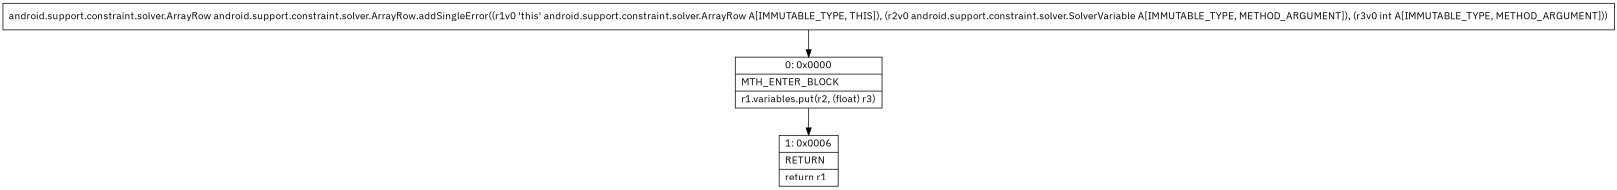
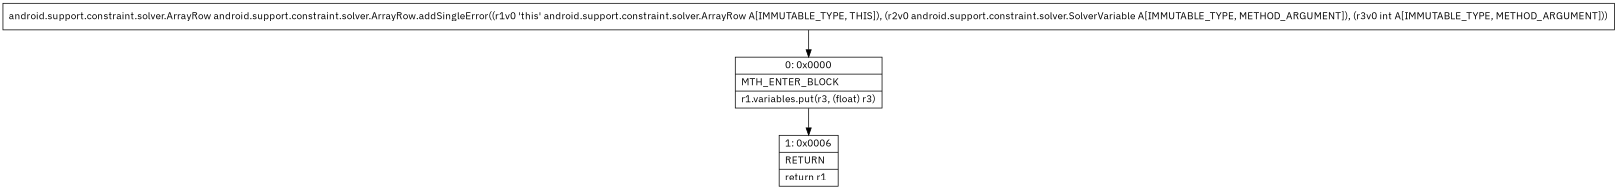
(809, 99) -> (809, 99)
